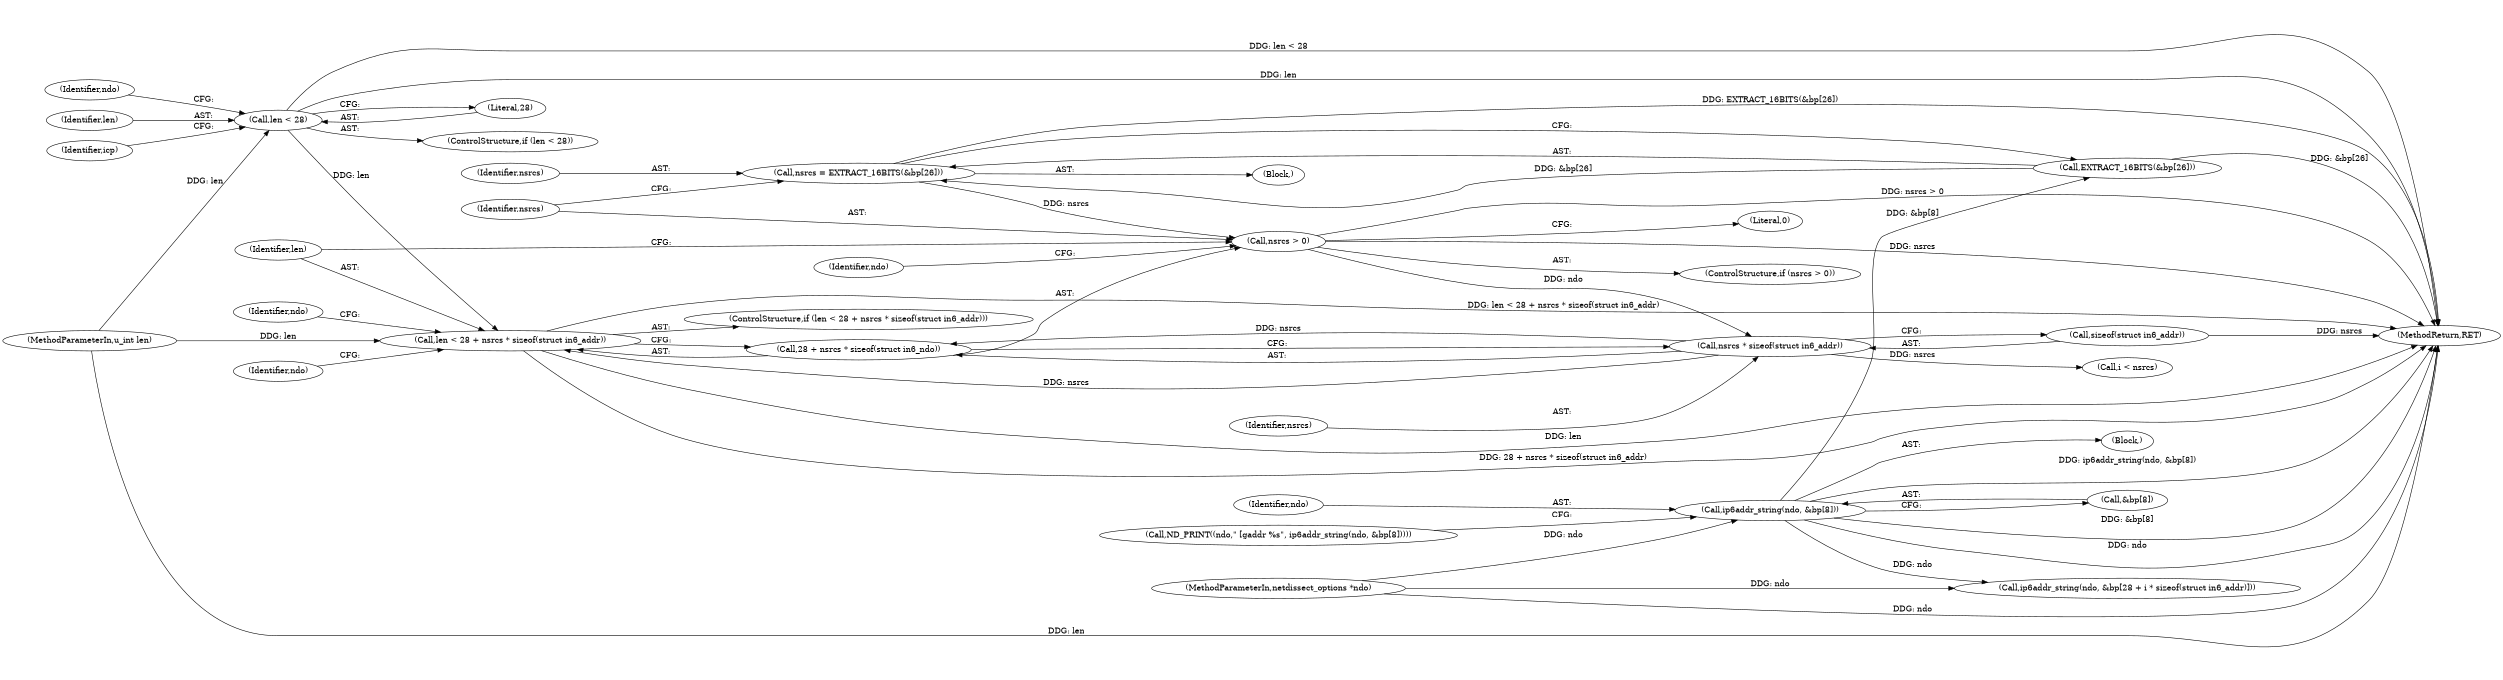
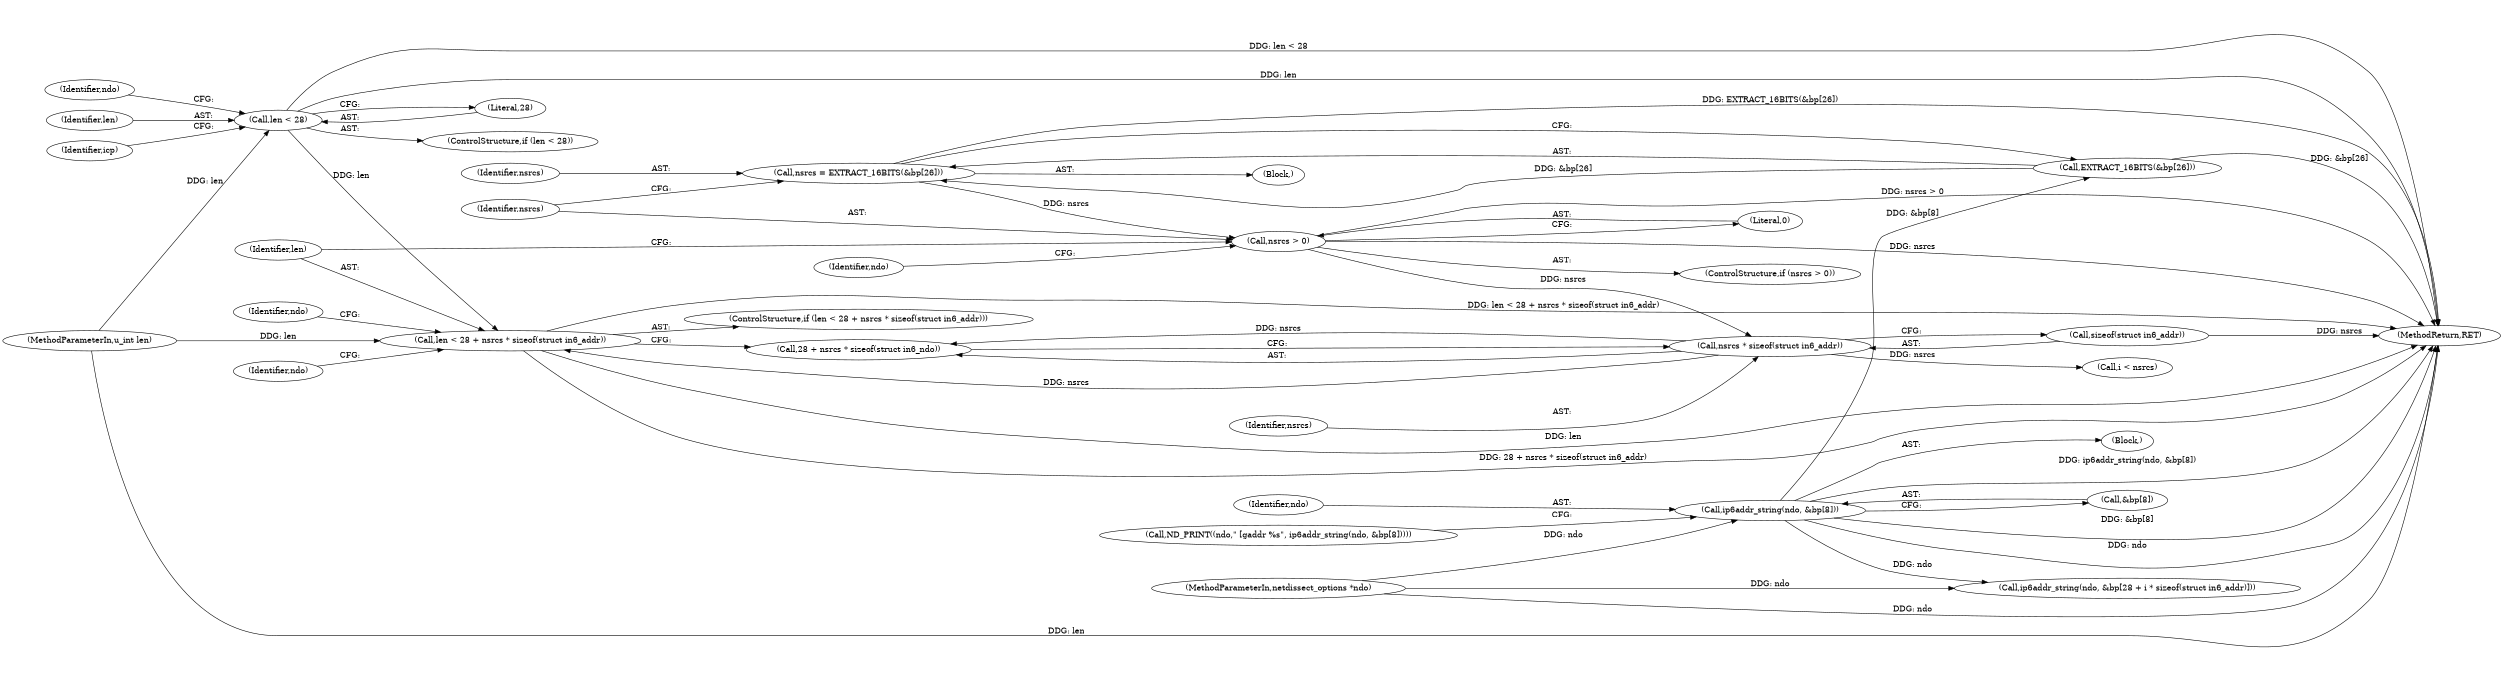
(1563, 280) -> (1563, 280)
(1089, 295) -> (1530, 219)
(675, 357) -> none
